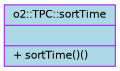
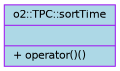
(51, 56) -> (50, 56)
